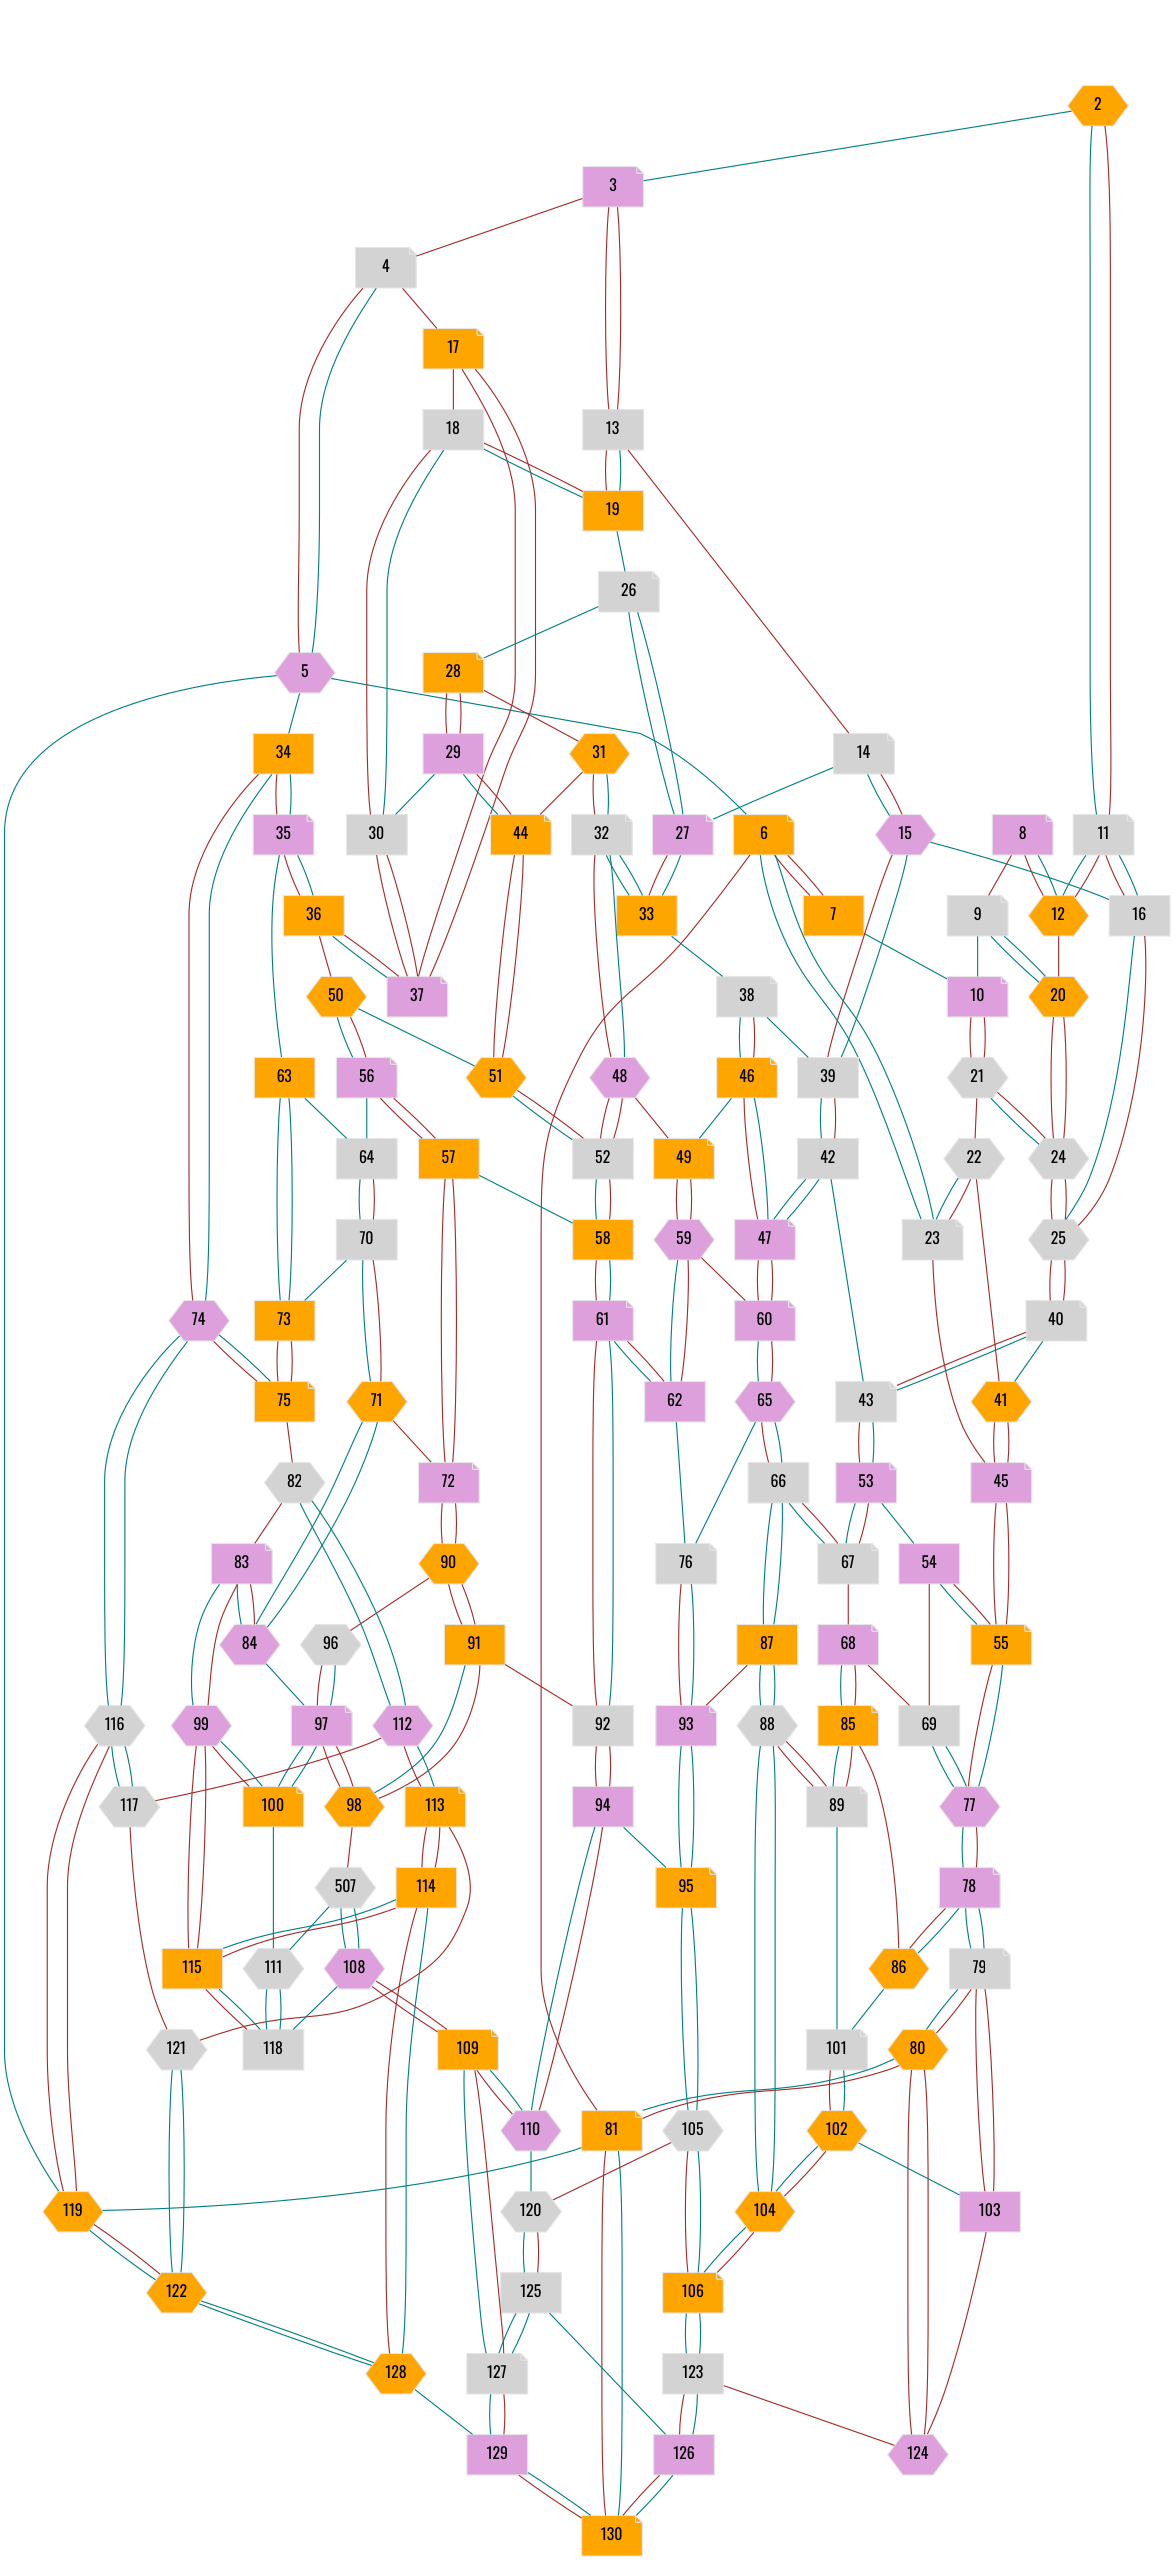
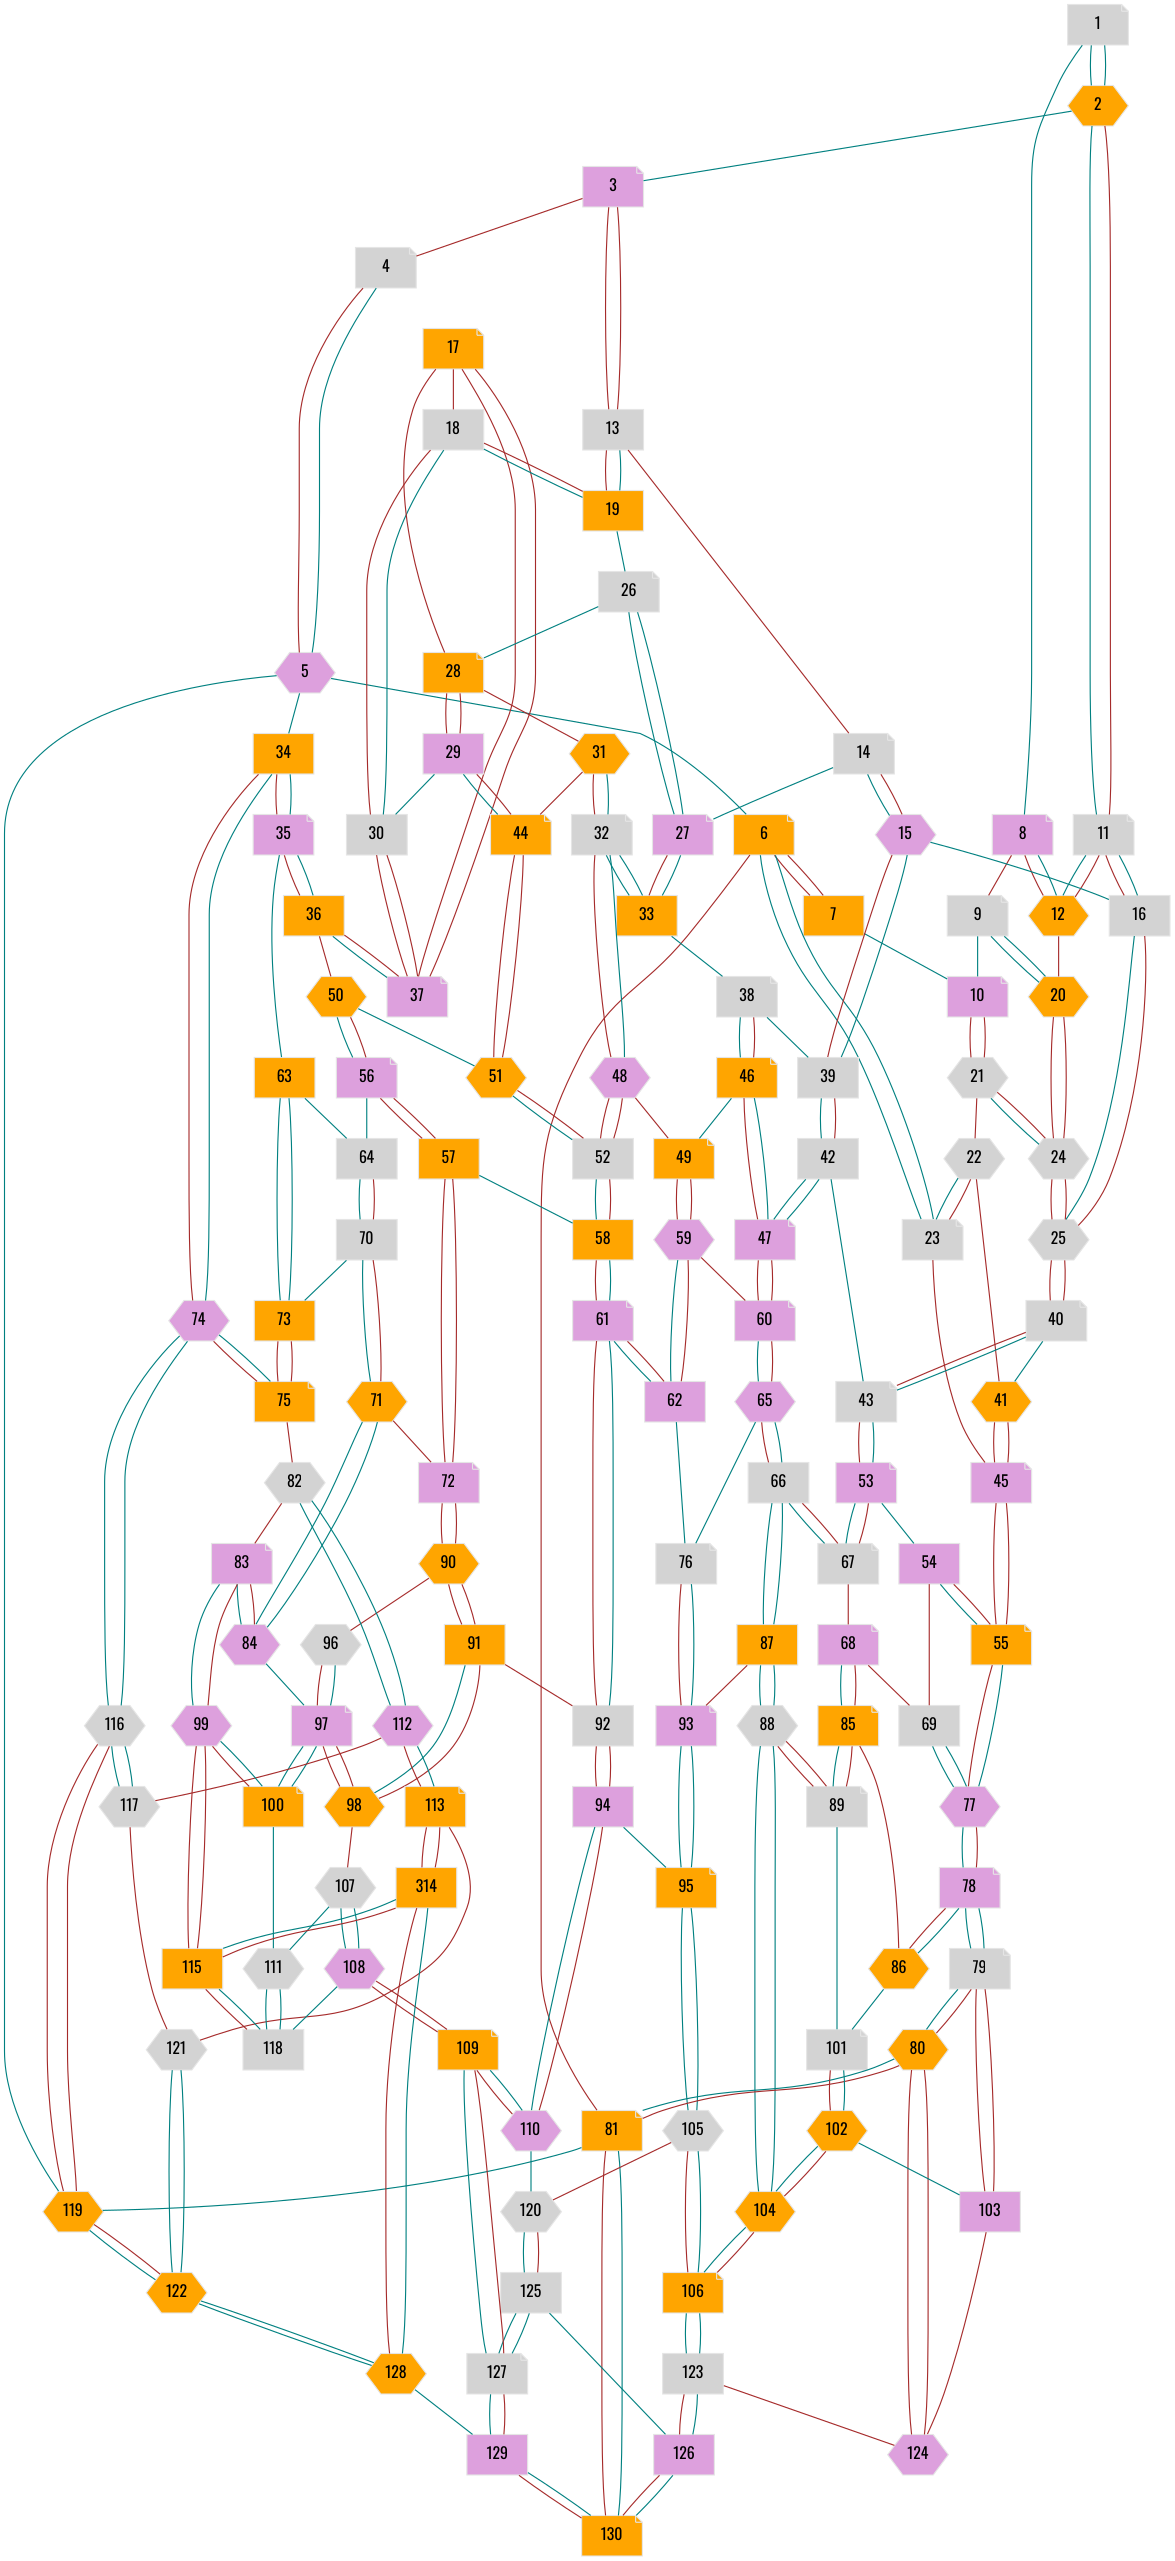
none -> (1098, 25)
(420, 308) -> (409, 532)
(345, 1888) -> (345, 1888)
(426, 1888) -> (426, 1888)
